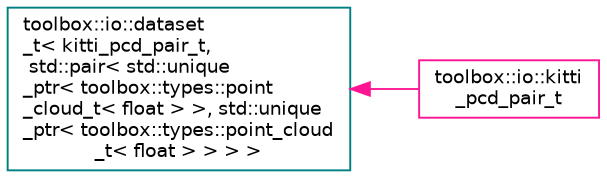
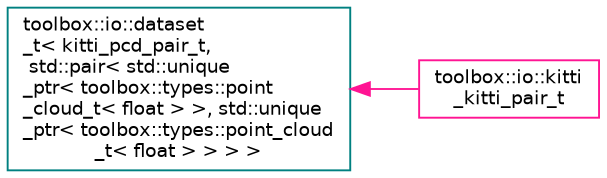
(509, 89) -> (509, 89)
